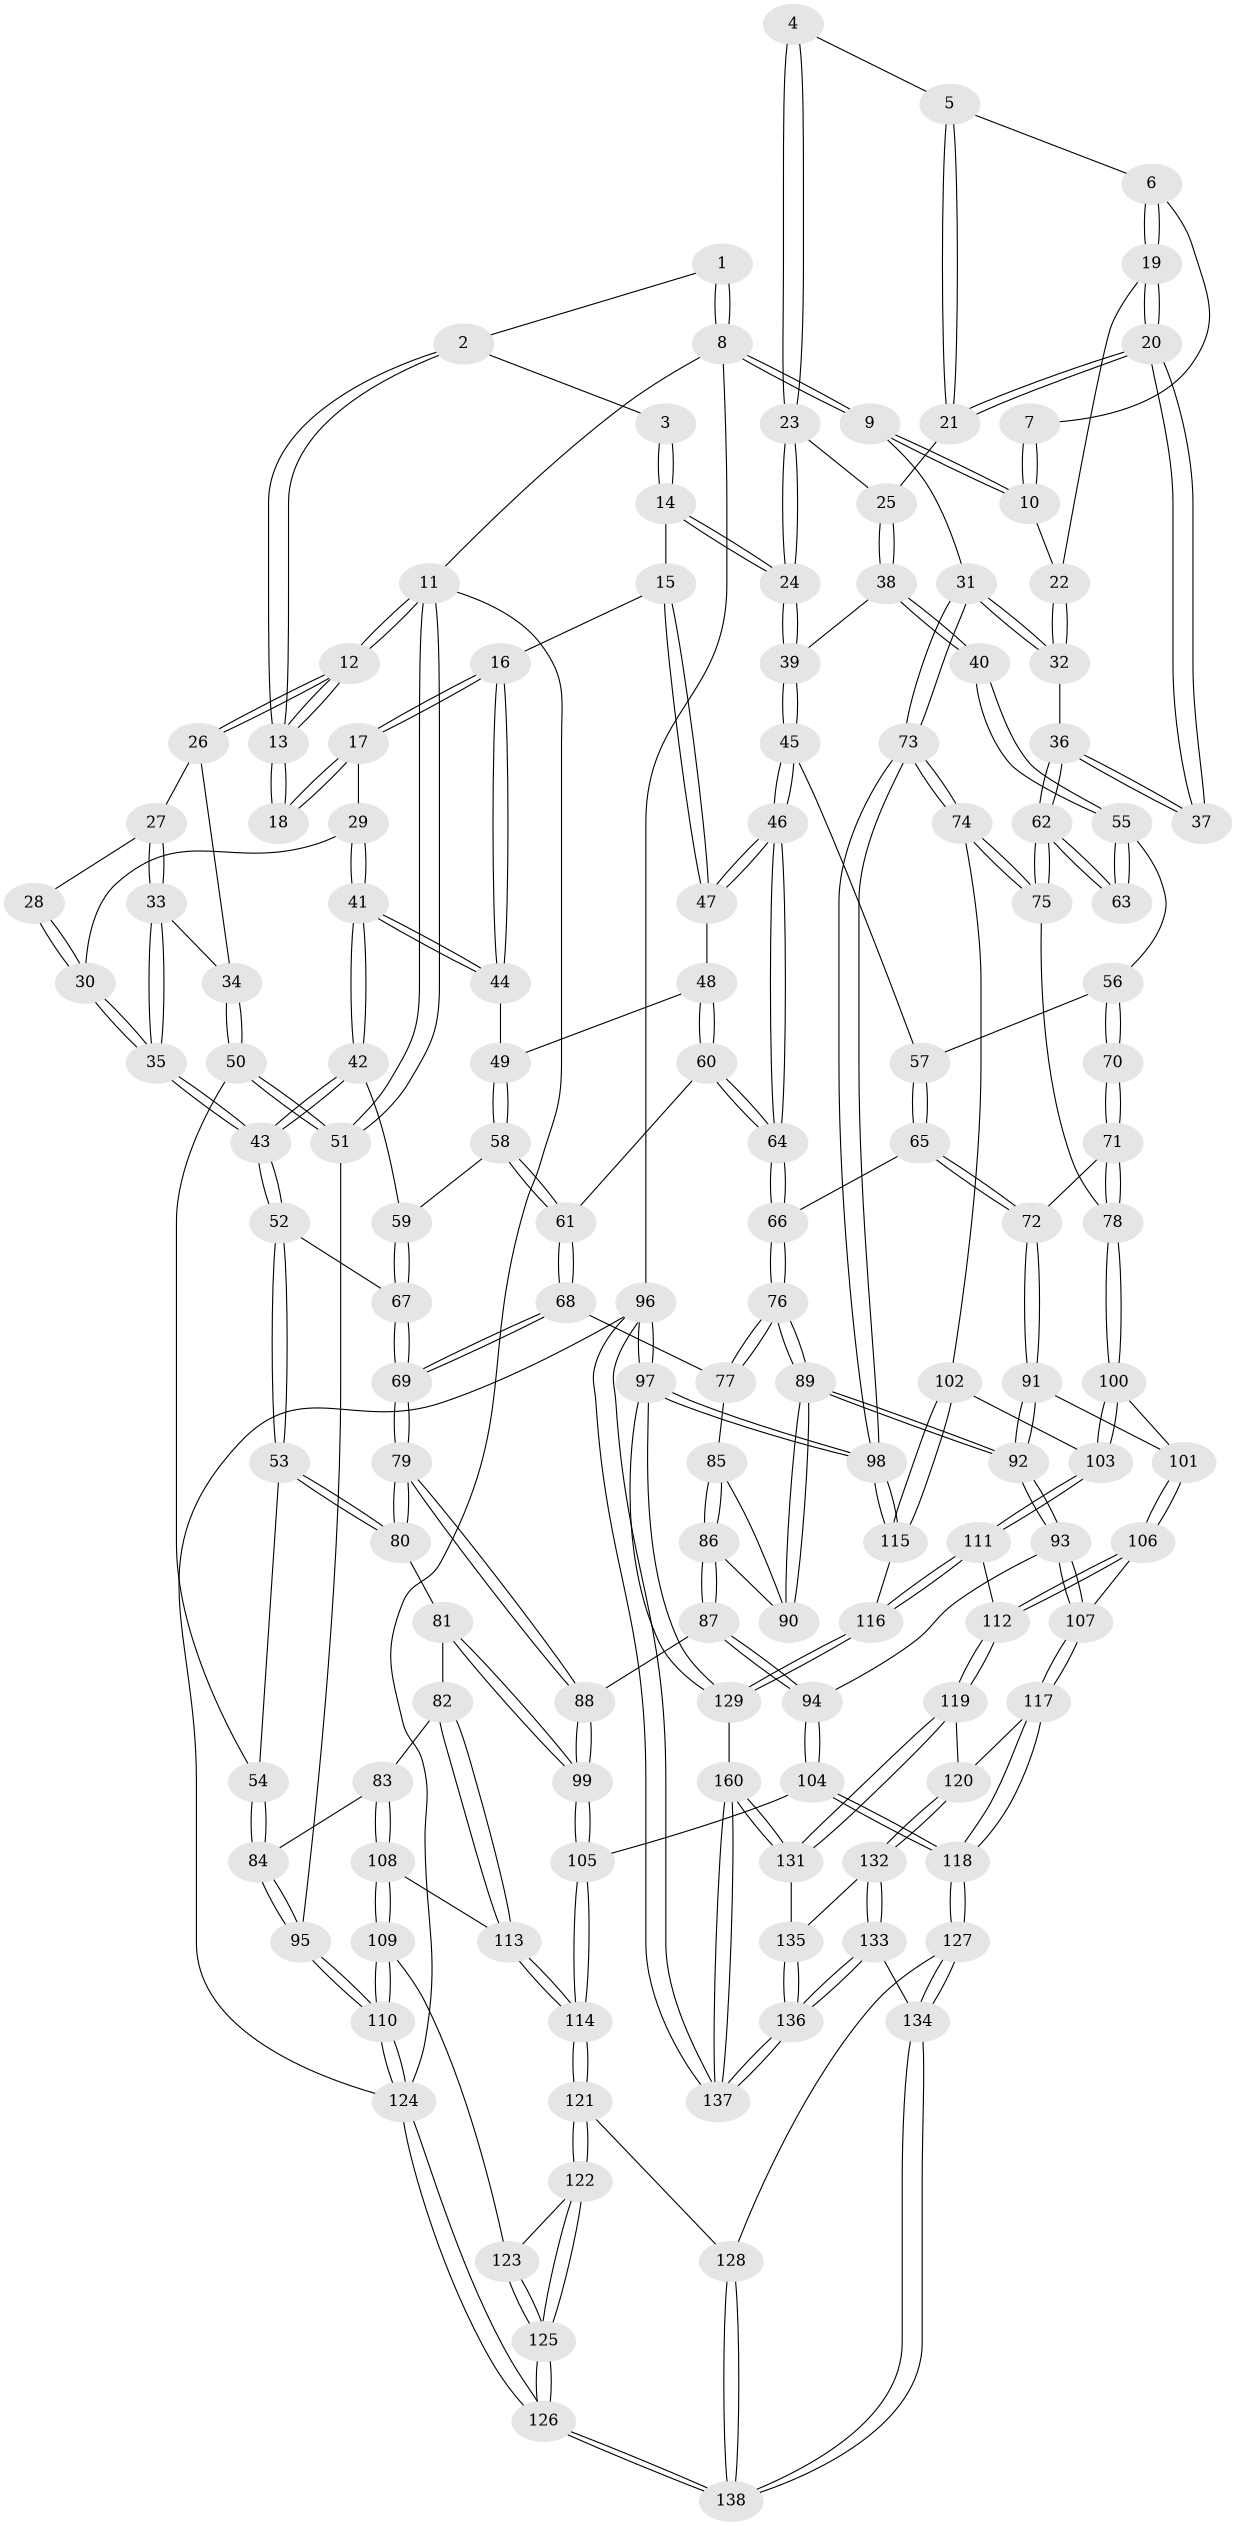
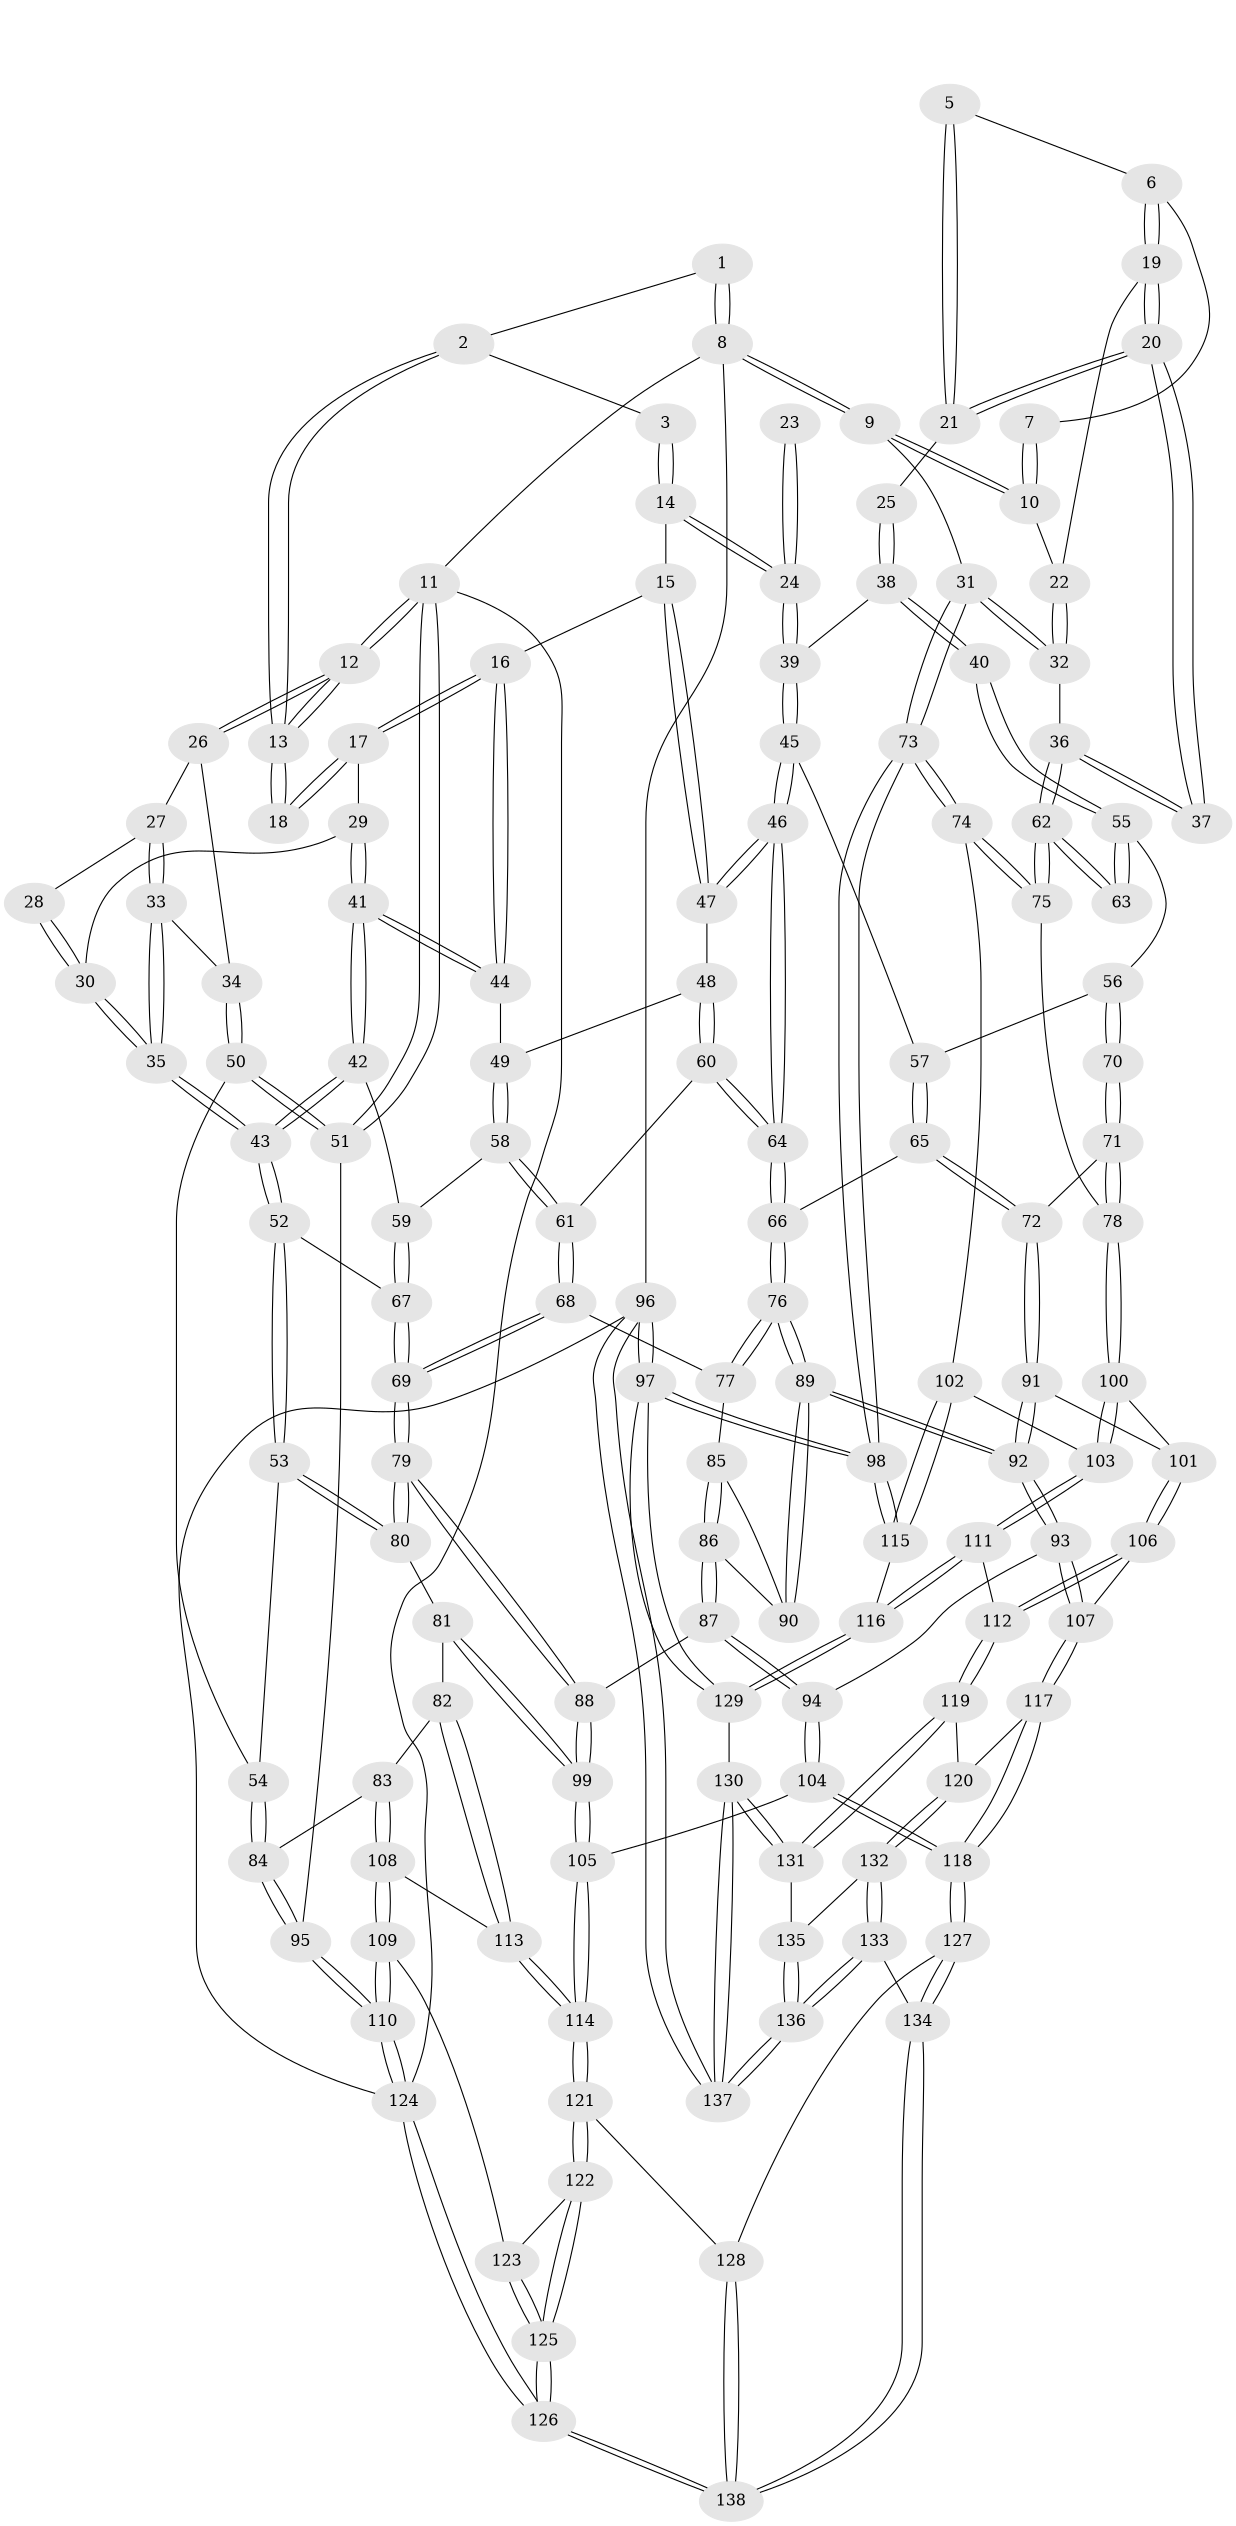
(793, 24) -> none
(838, 464) -> none
(729, 1782) -> (729, 1782)
